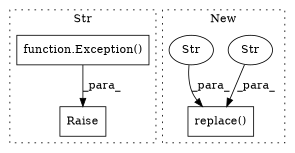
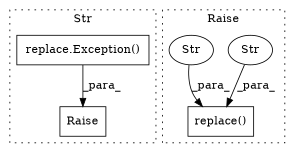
(224, 19) -> (224, 19)
(83, 50) -> (83, 50)
